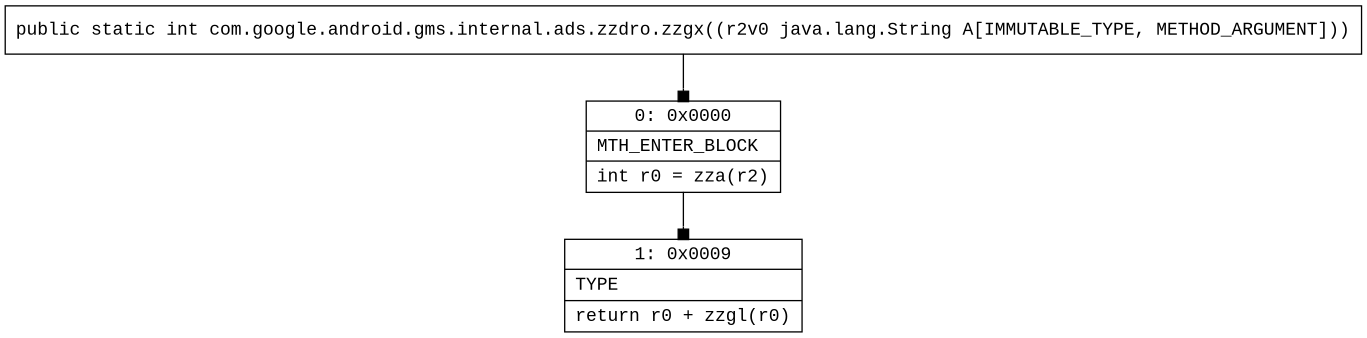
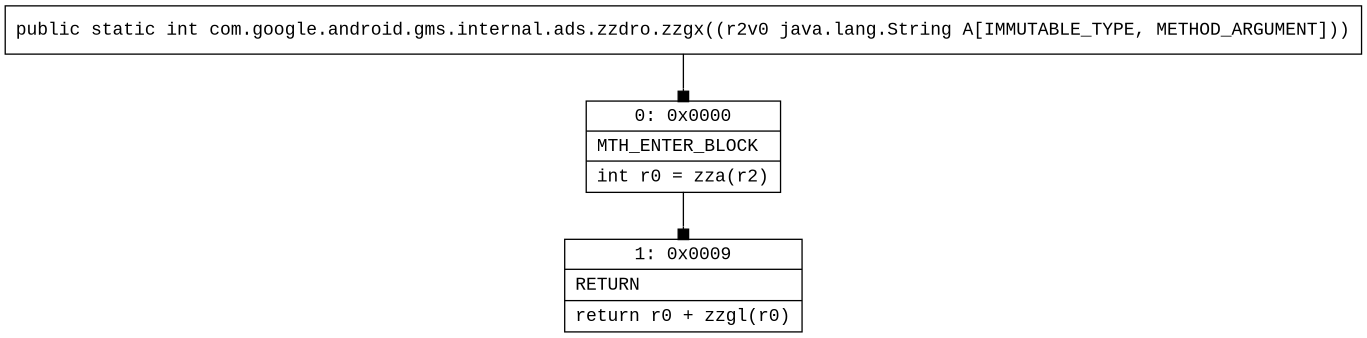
(597, 284) -> (608, 284)
